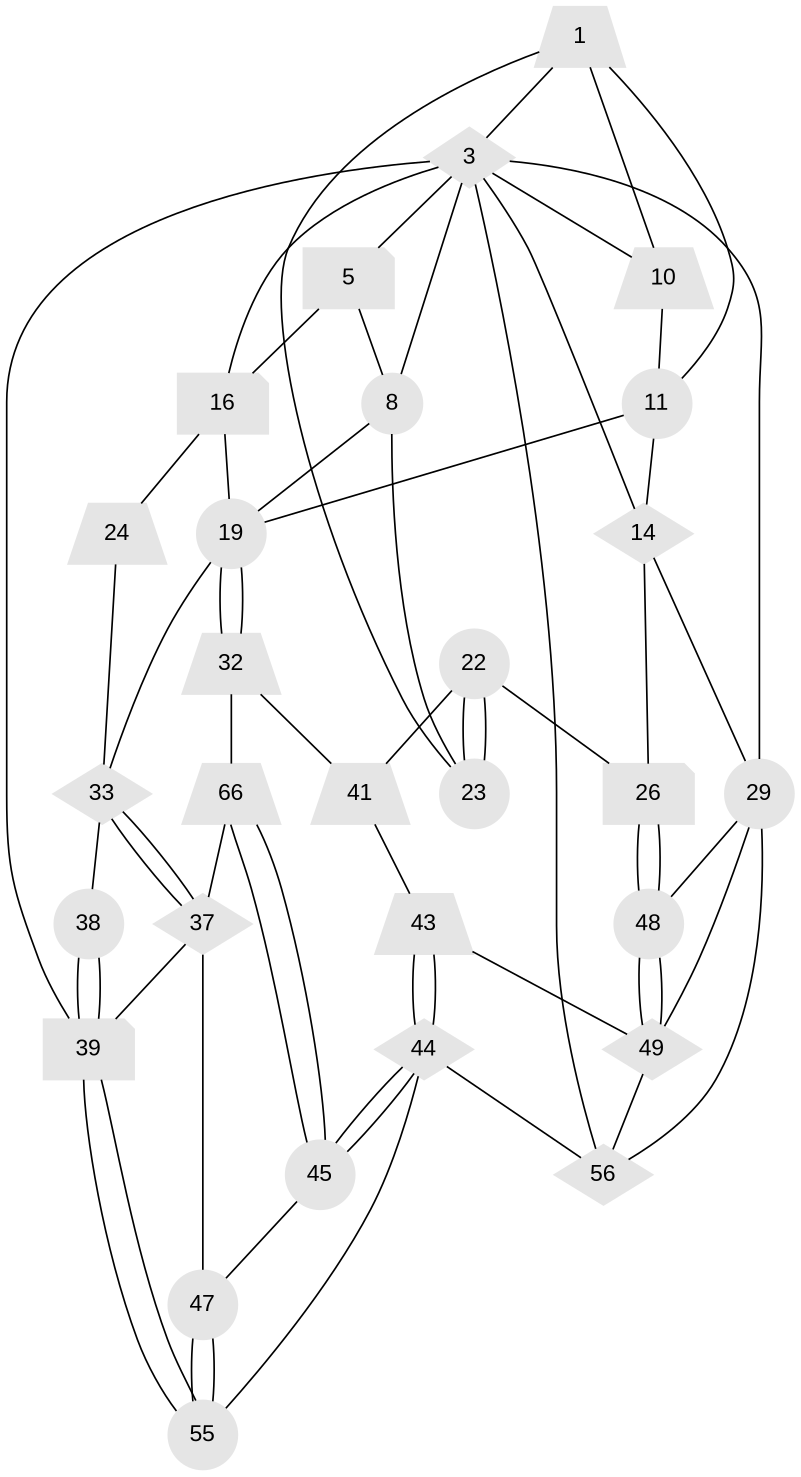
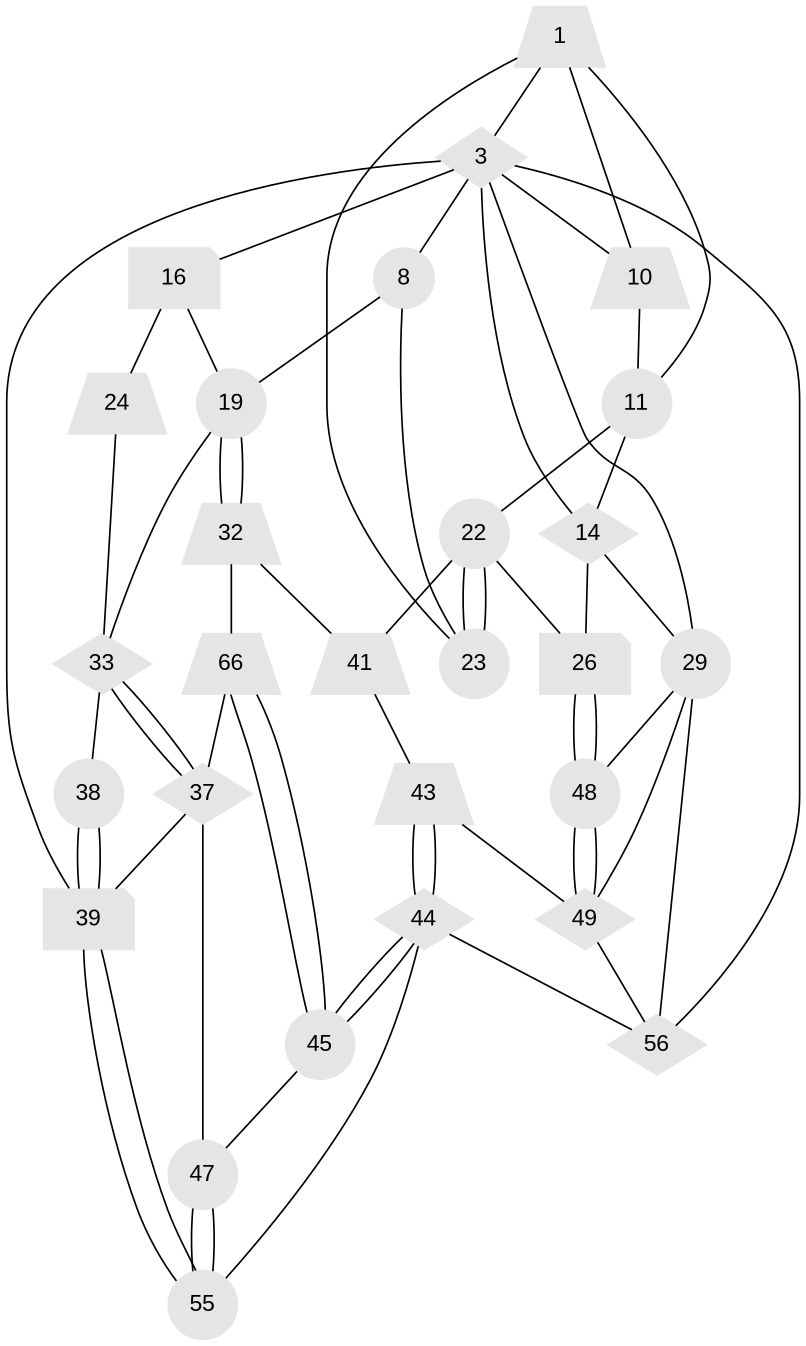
(349, 278) -> none
(444, 469) -> (556, 469)
